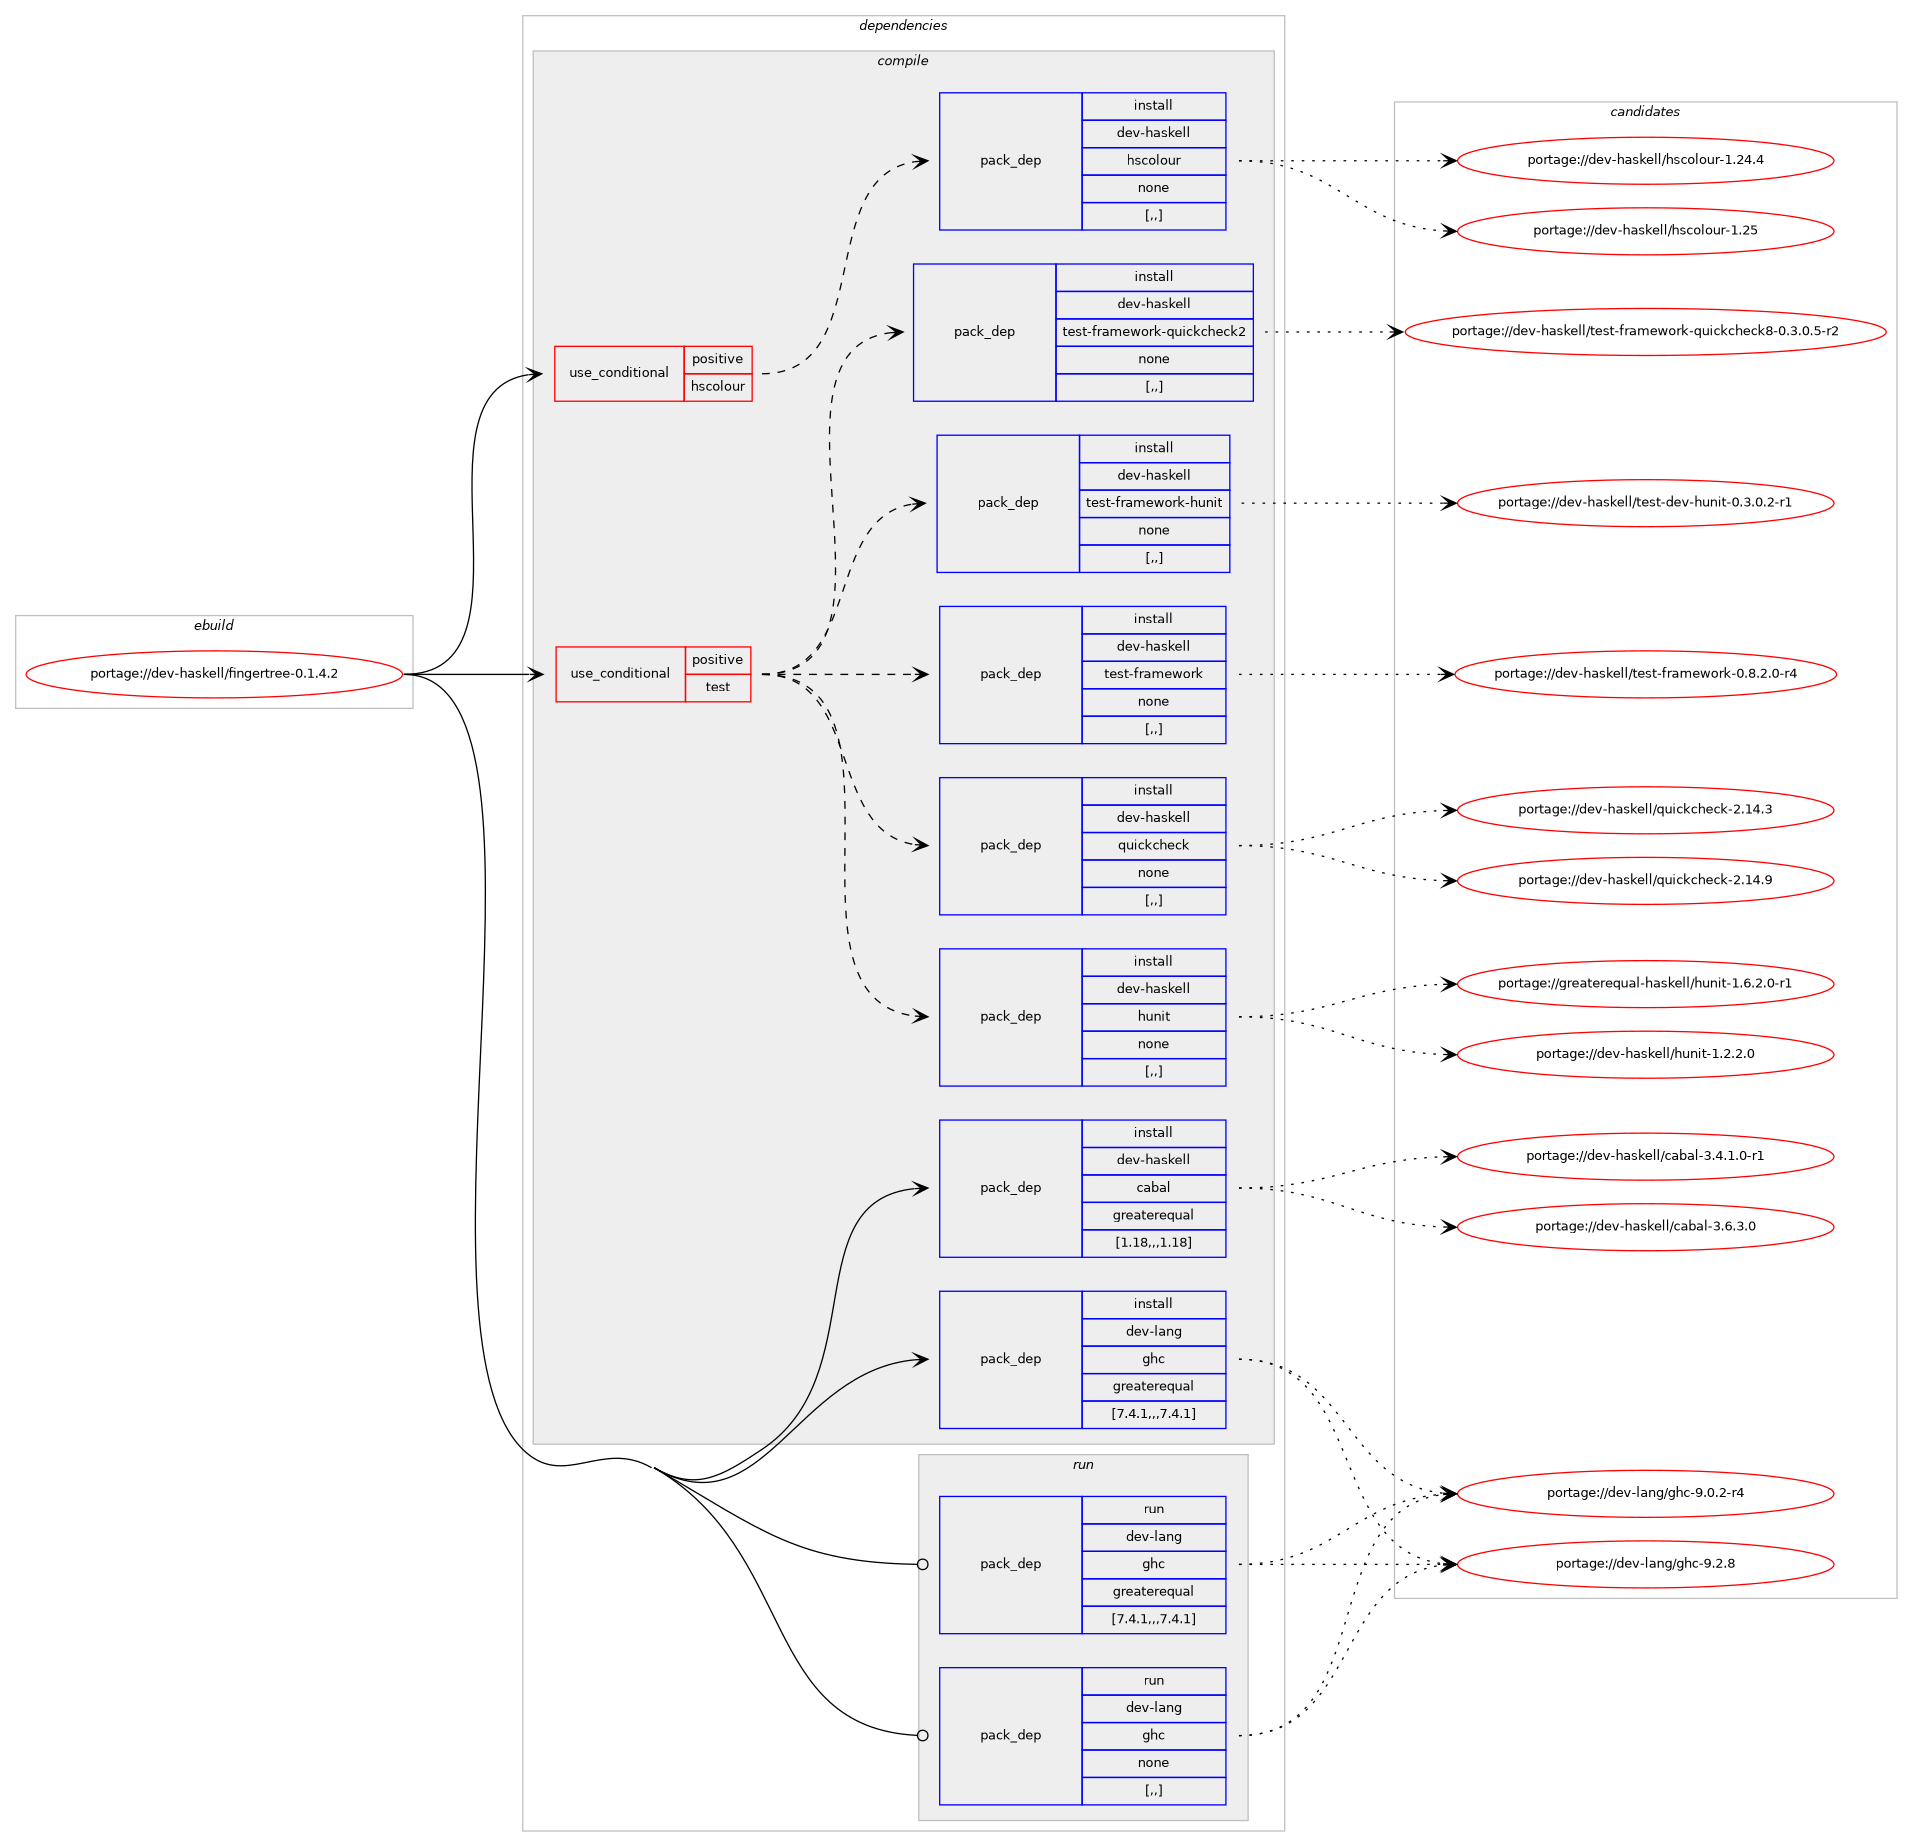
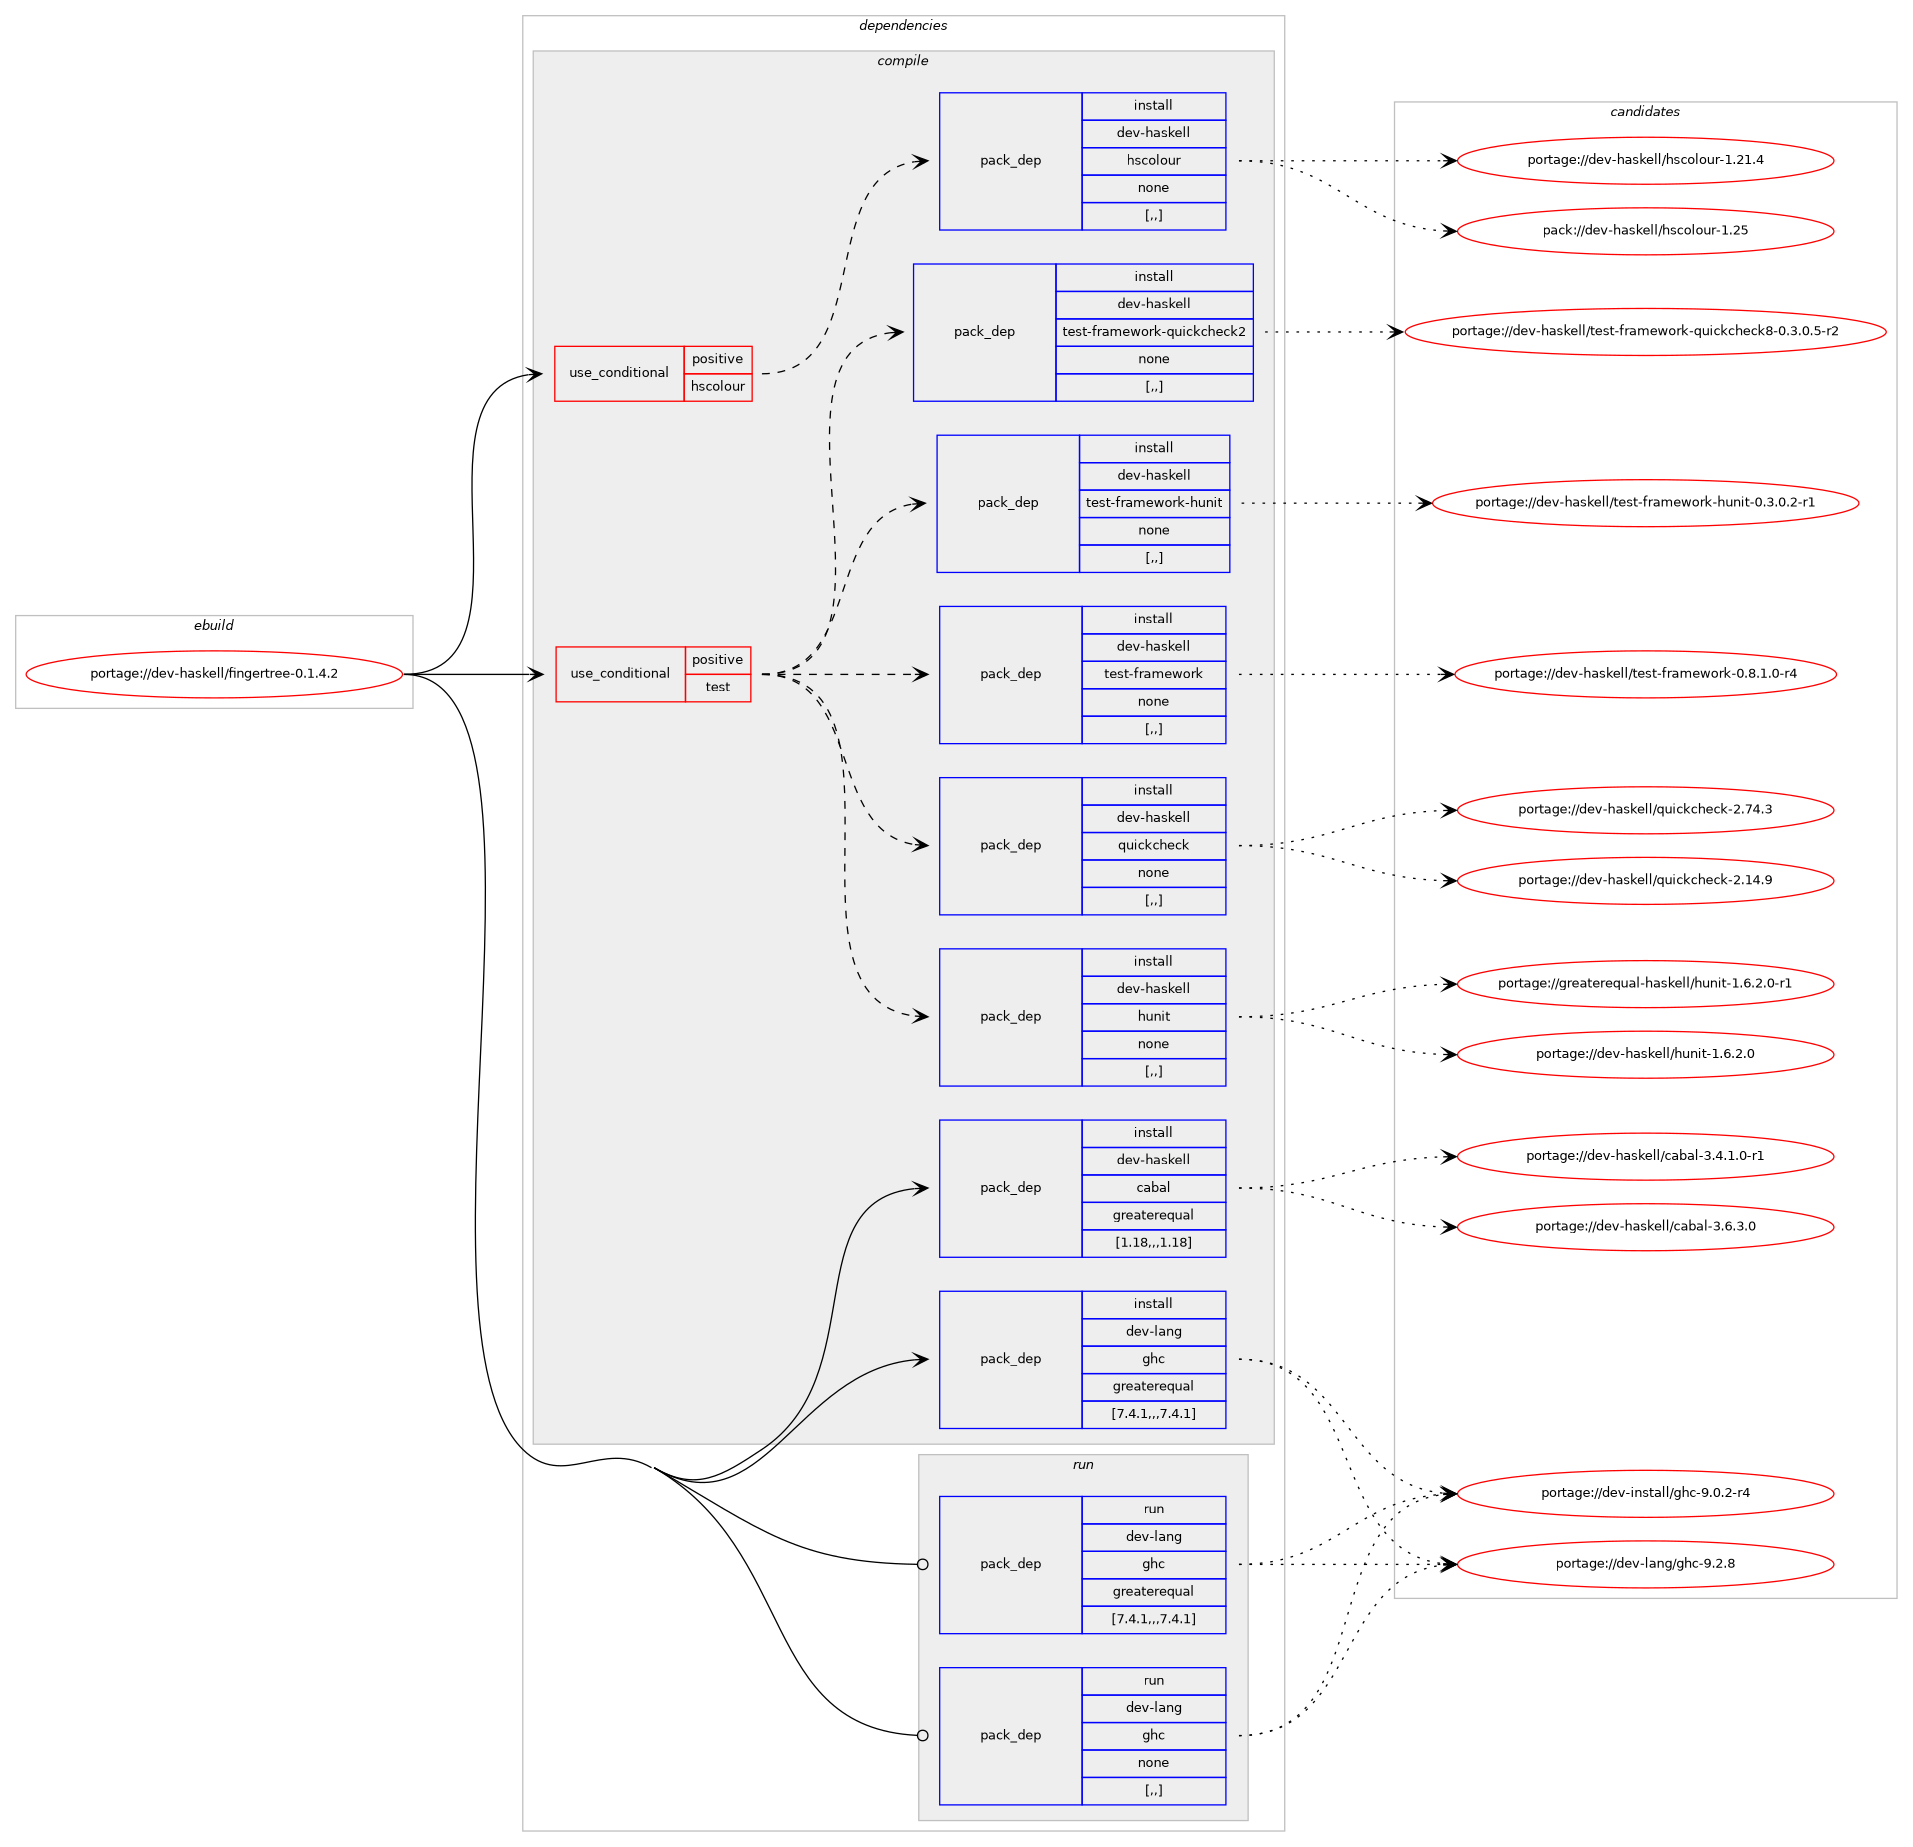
(1646, 161) -> (1646, 161)
(1646, 231) -> (1646, 231)
(1646, 503) -> (1646, 503)
(1646, 674) -> (1646, 674)
(1646, 810) -> (1646, 810)
(1646, 1055) -> (1646, 1055)
(1646, 1494) -> (1646, 1494)
